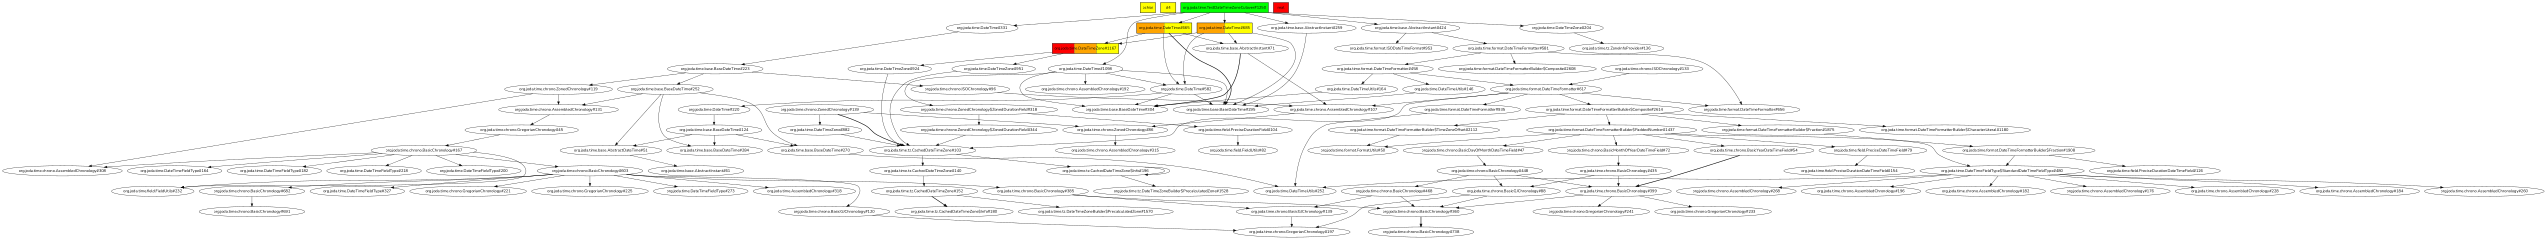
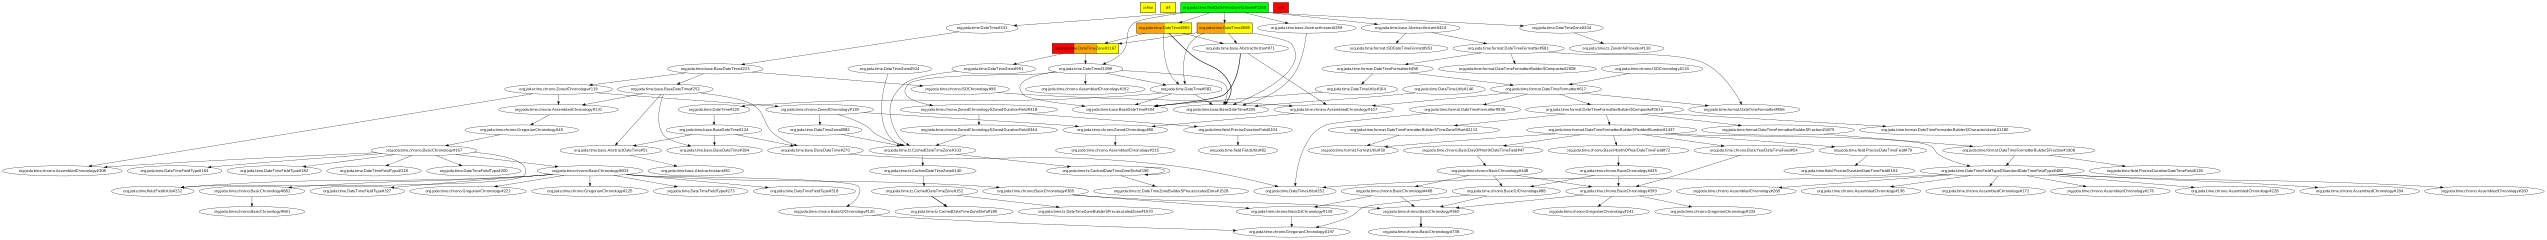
(988, 59) -> (1086, 57)
(1410, 79) -> none
none -> (686, 100)
(1268, 119) -> none
(870, 129) -> (870, 129)
(1689, 171) -> (1689, 171)
(804, 191) -> (804, 191)
(1986, 191) -> (1986, 191)
